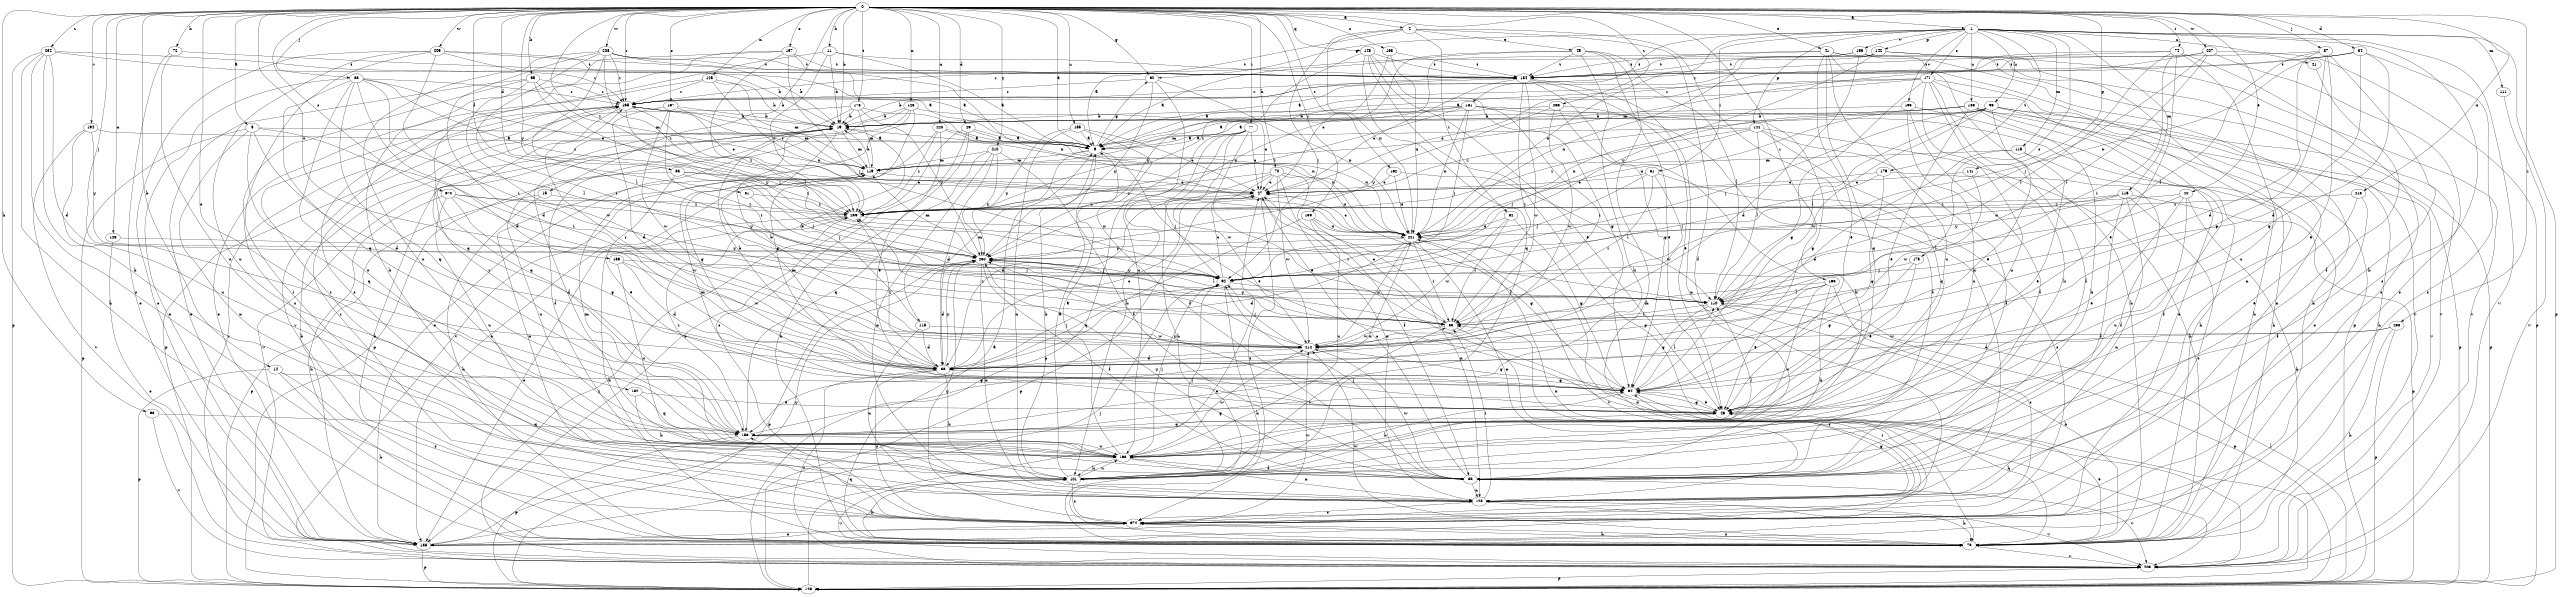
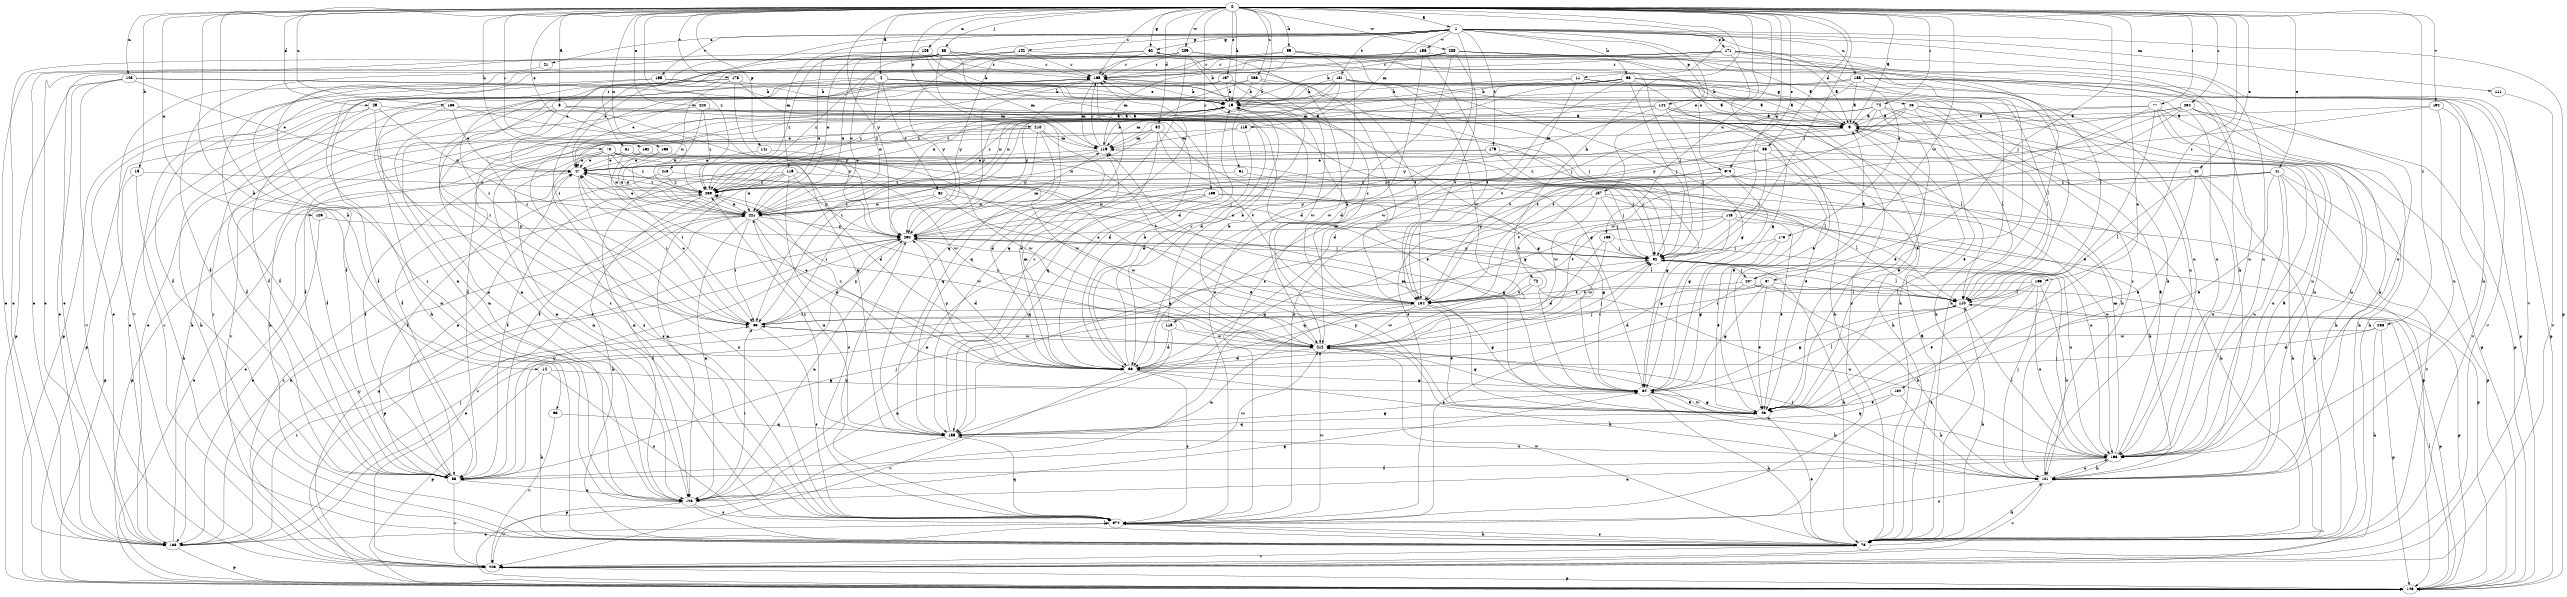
none -> (1643, 42)
(2469, 184) -> none
(1686, 244) -> (1705, 263)
